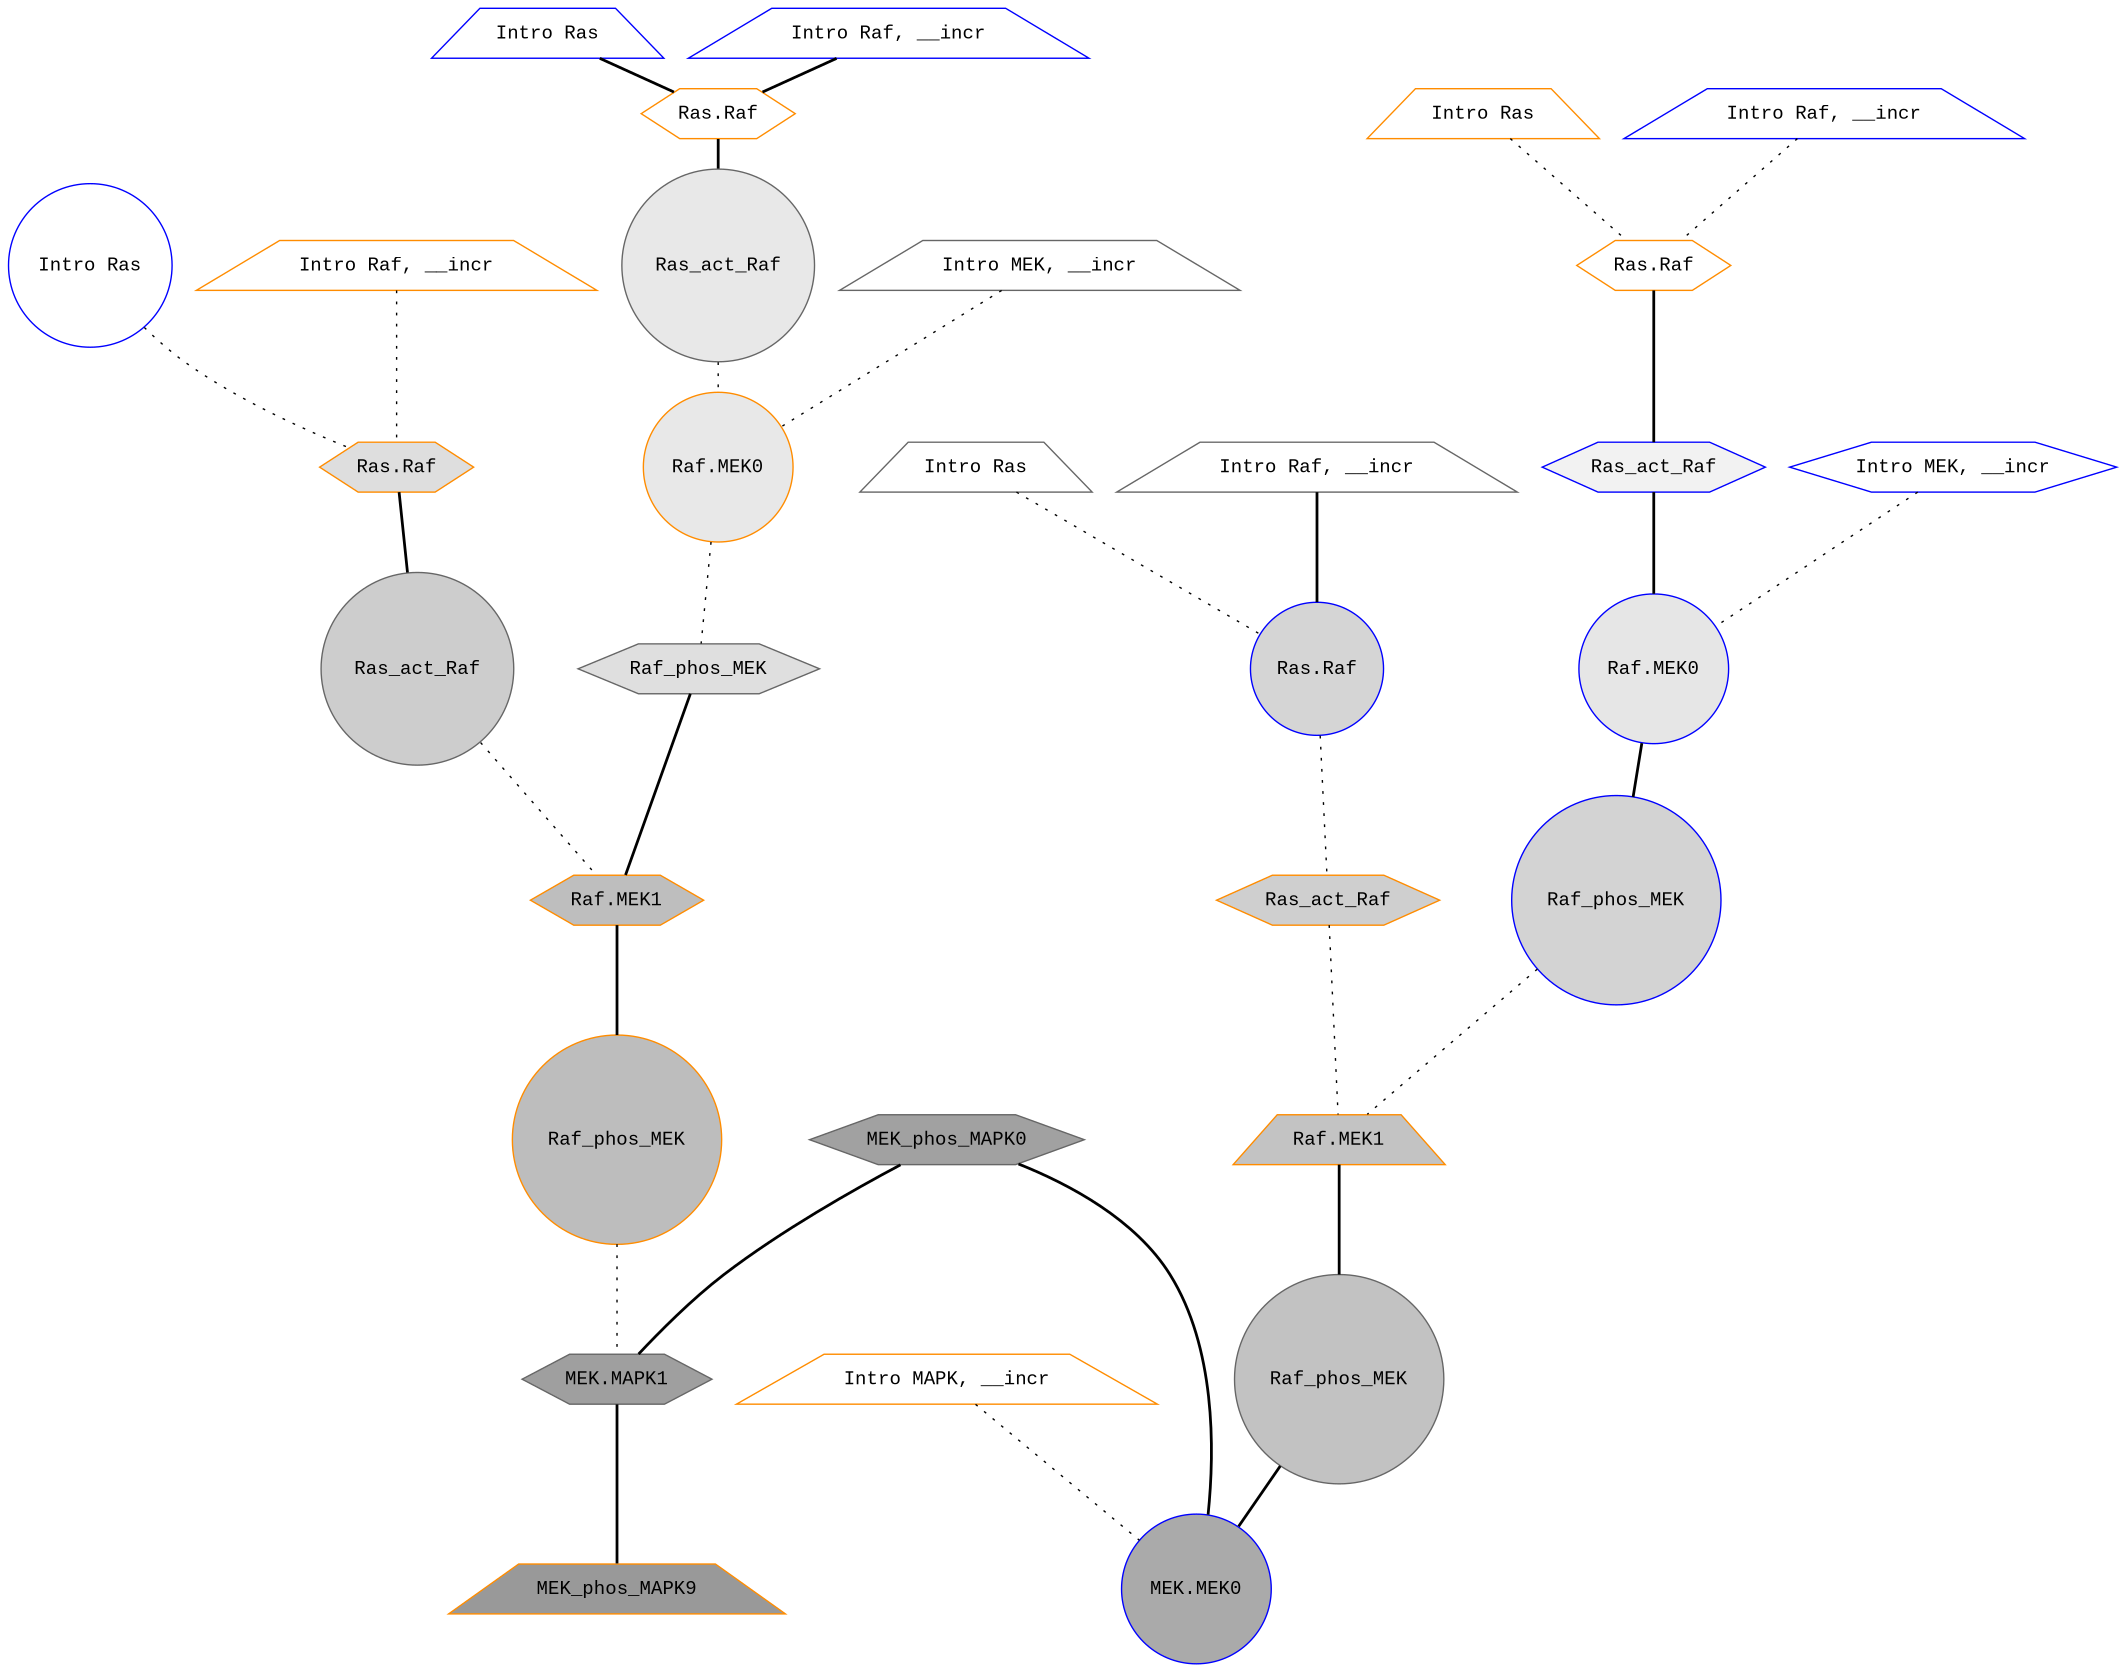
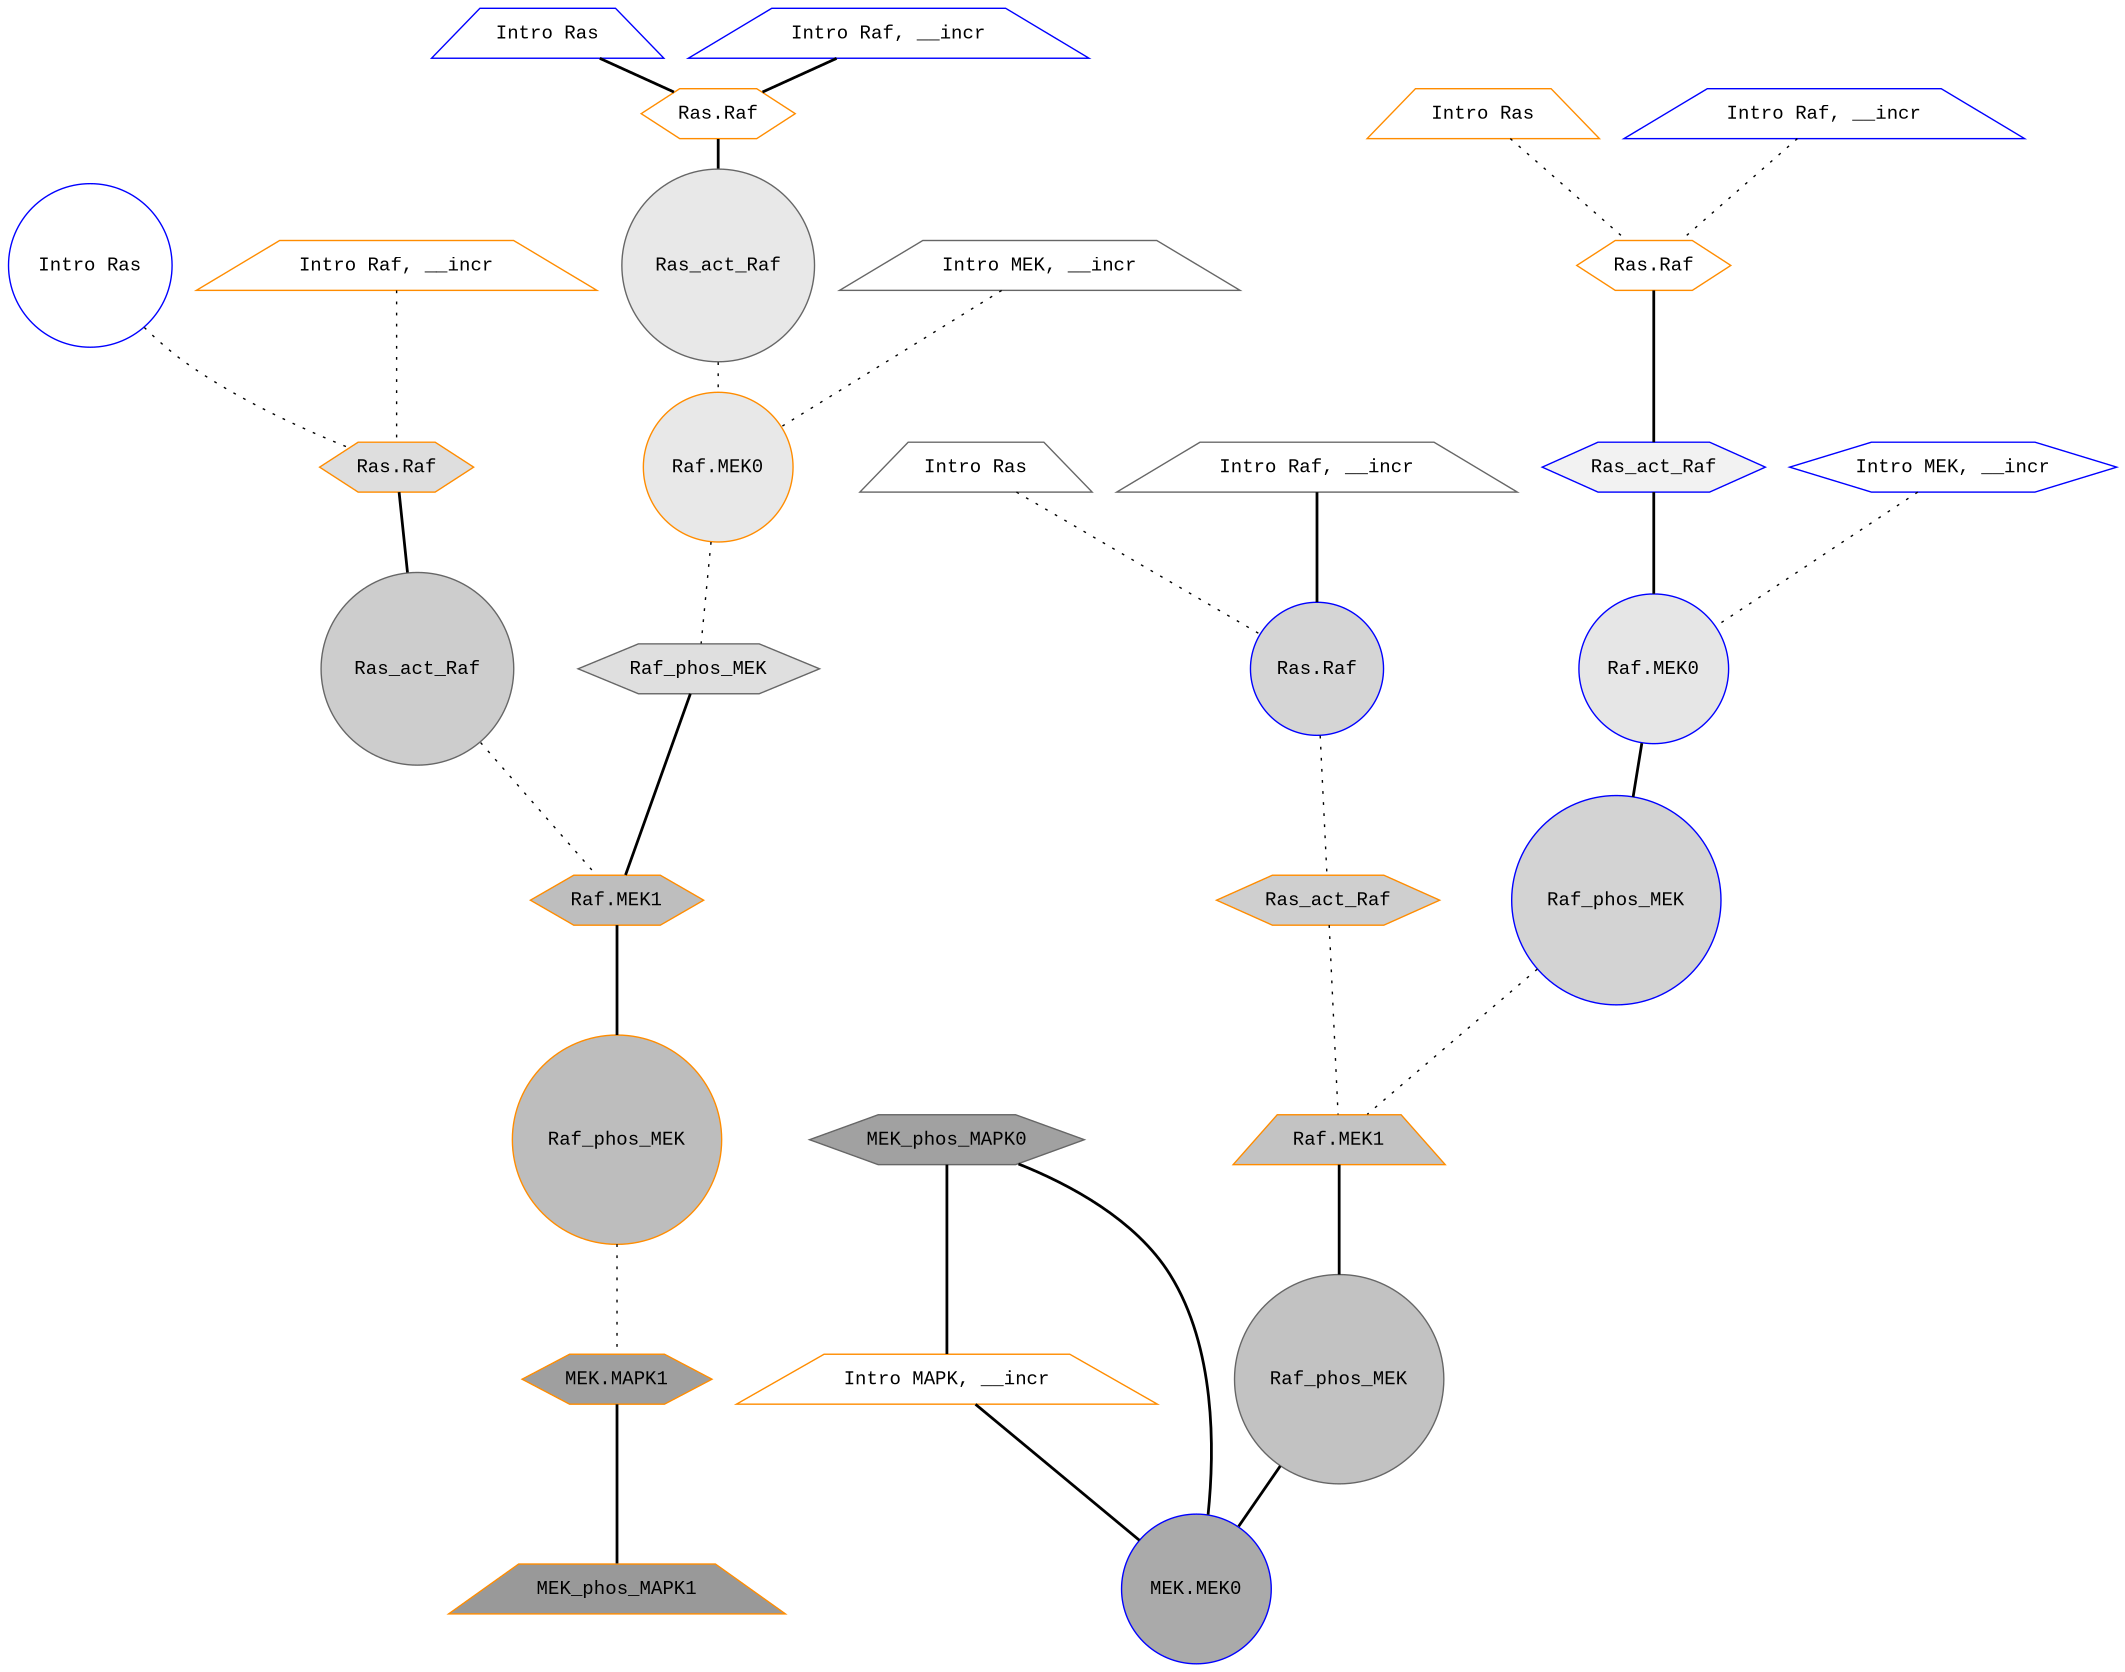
(761, 1248) -> (947, 1259)
(617, 1379) -> (617, 1379)
(1057, 1472) -> (1057, 1472)
(617, 1589) -> (617, 1589)
